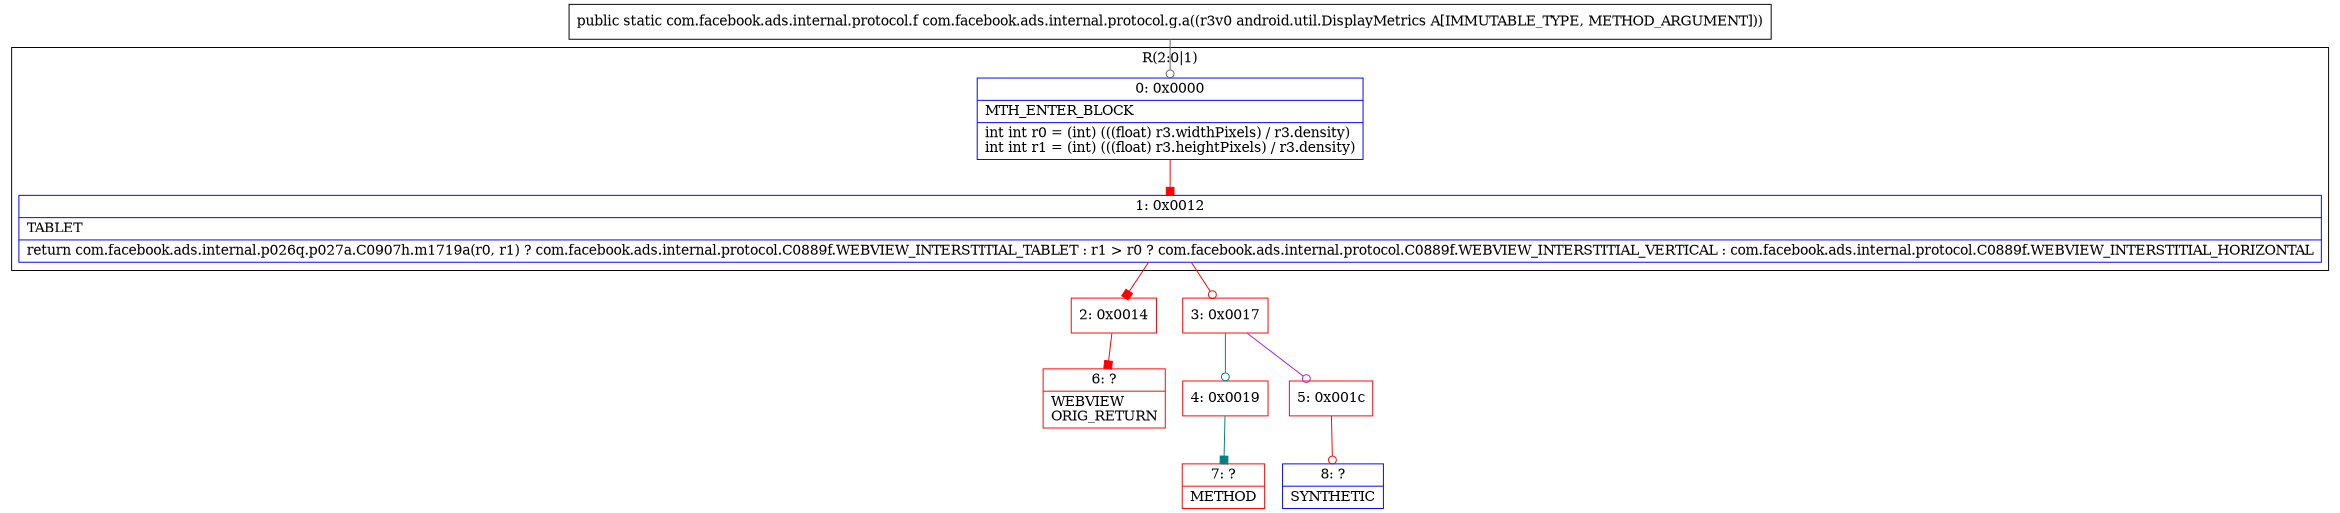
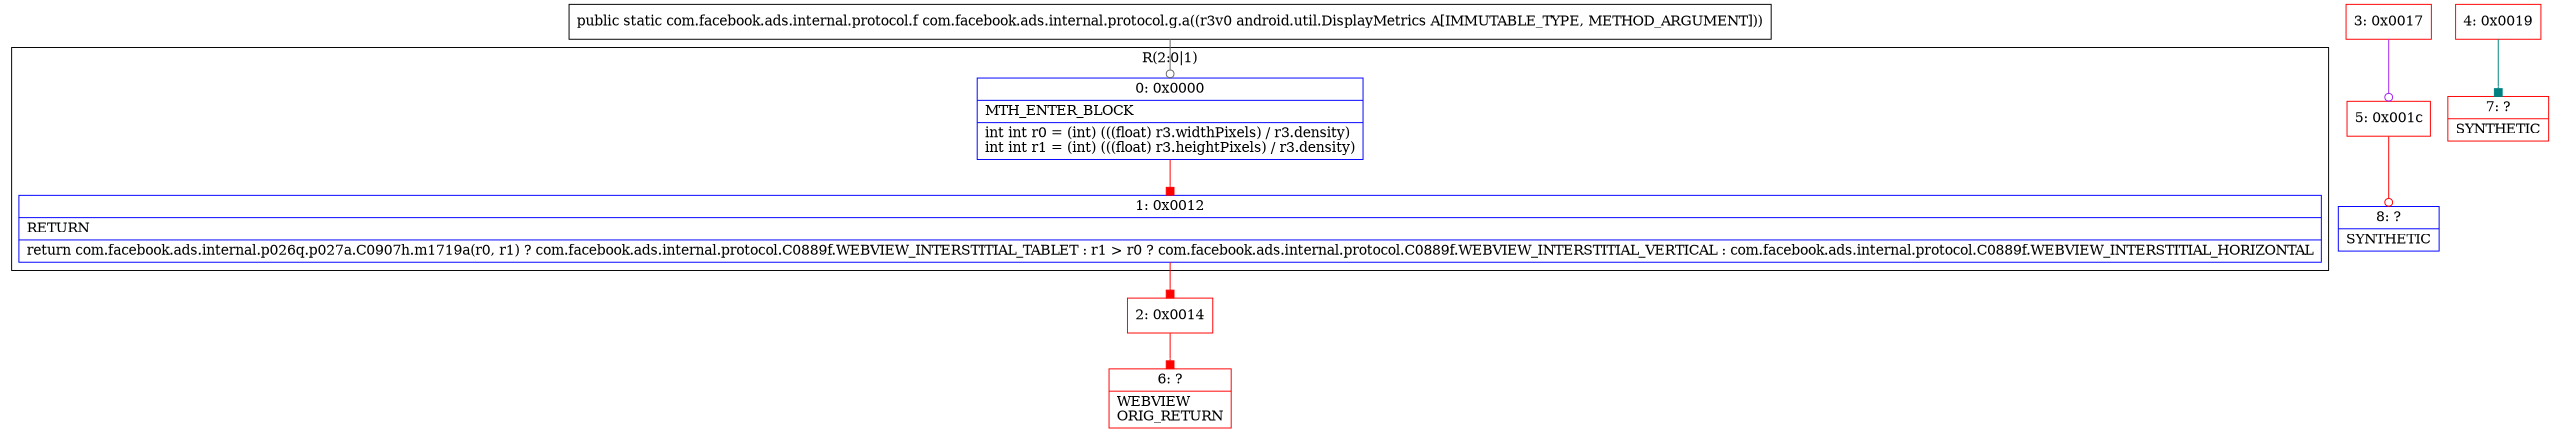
(55, 228) -> (58, 228)
(1201, 277) -> none
(1225, 353) -> none
(1223, 497) -> (2498, 129)
